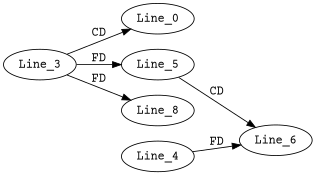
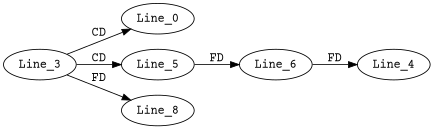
(99, 58) -> (99, 58)
(217, 91) -> (217, 58)
(212, 149) -> (330, 65)
